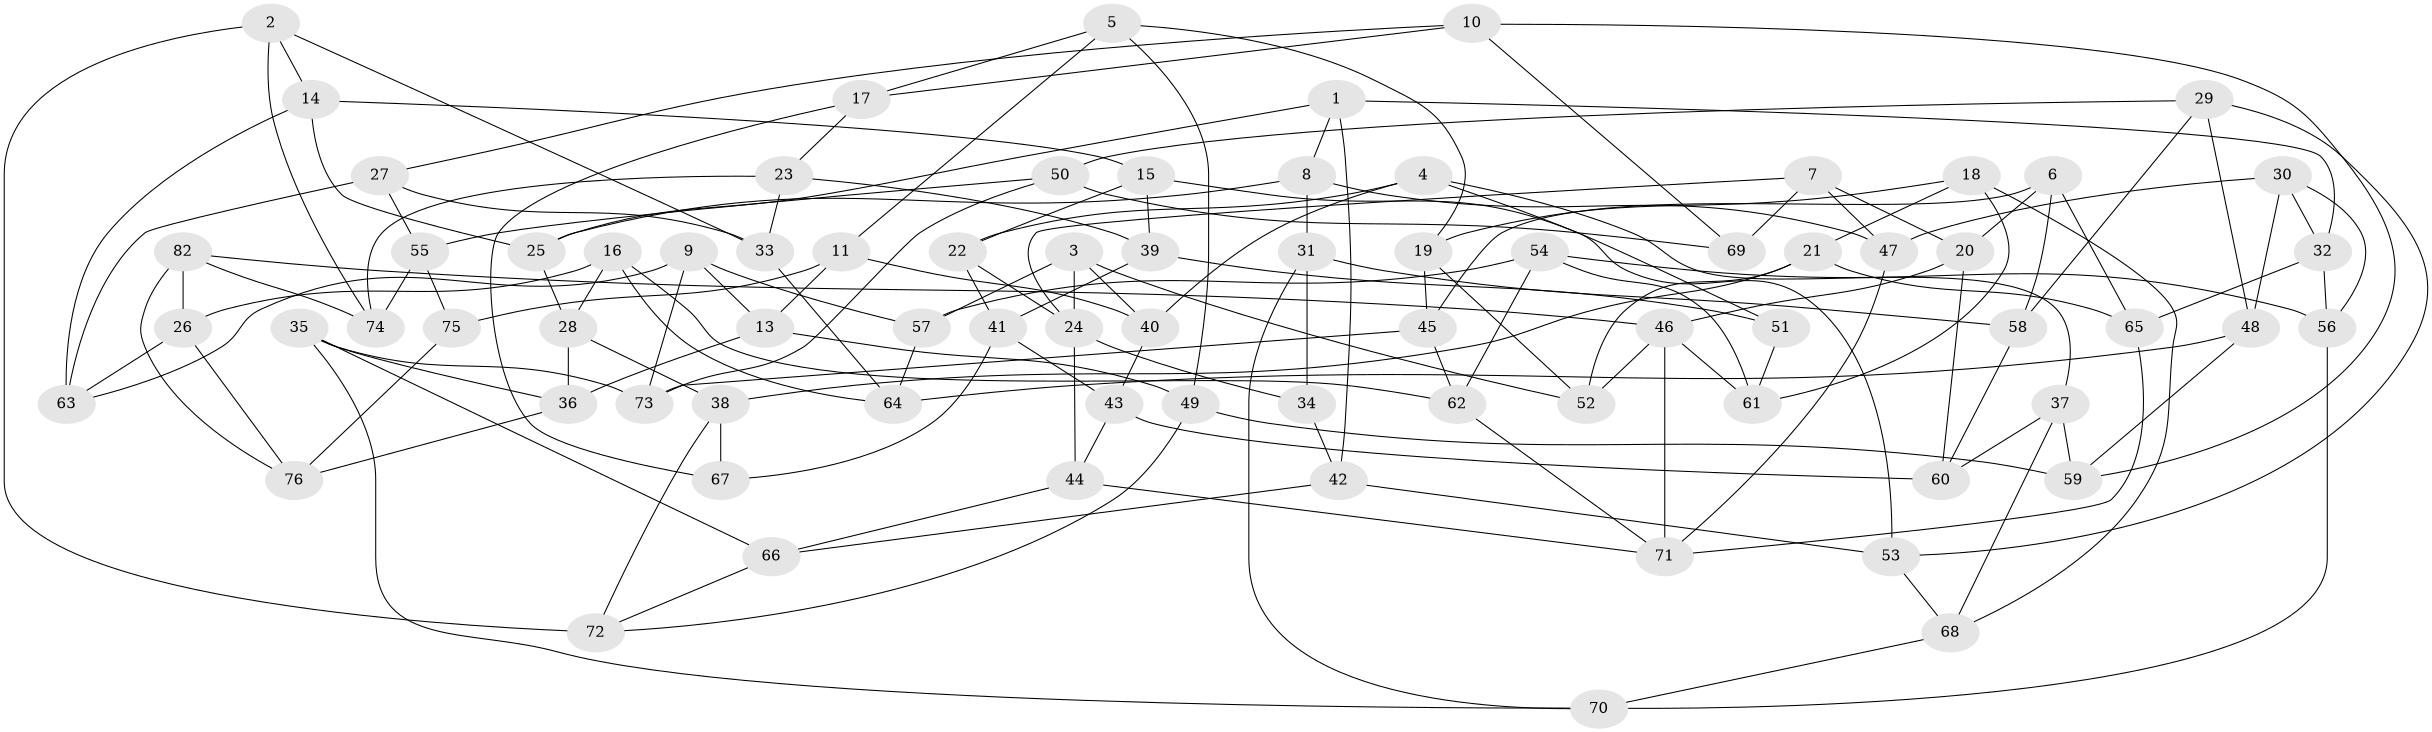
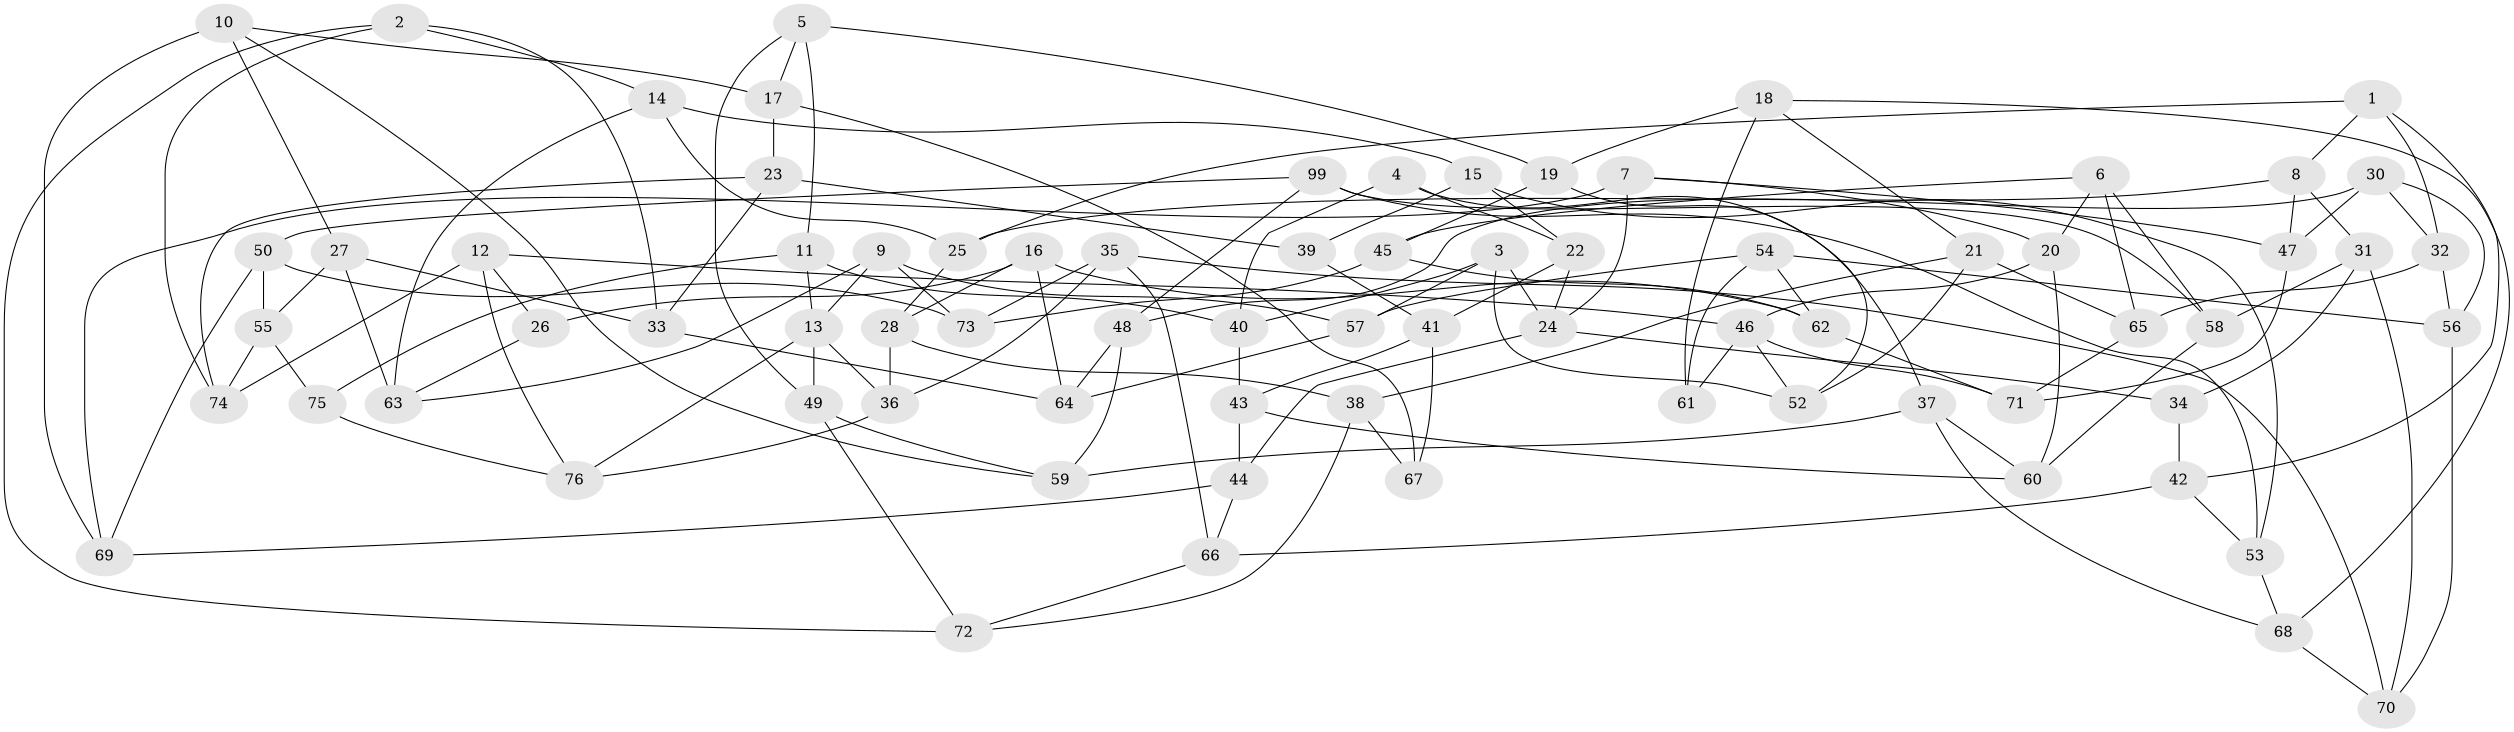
(2205, 99) -> (1318, 176)
(183, 252) -> (480, 252)
(1781, 328) -> none
(239, 404) -> (694, 404)
(1370, 519) -> (673, 530)
